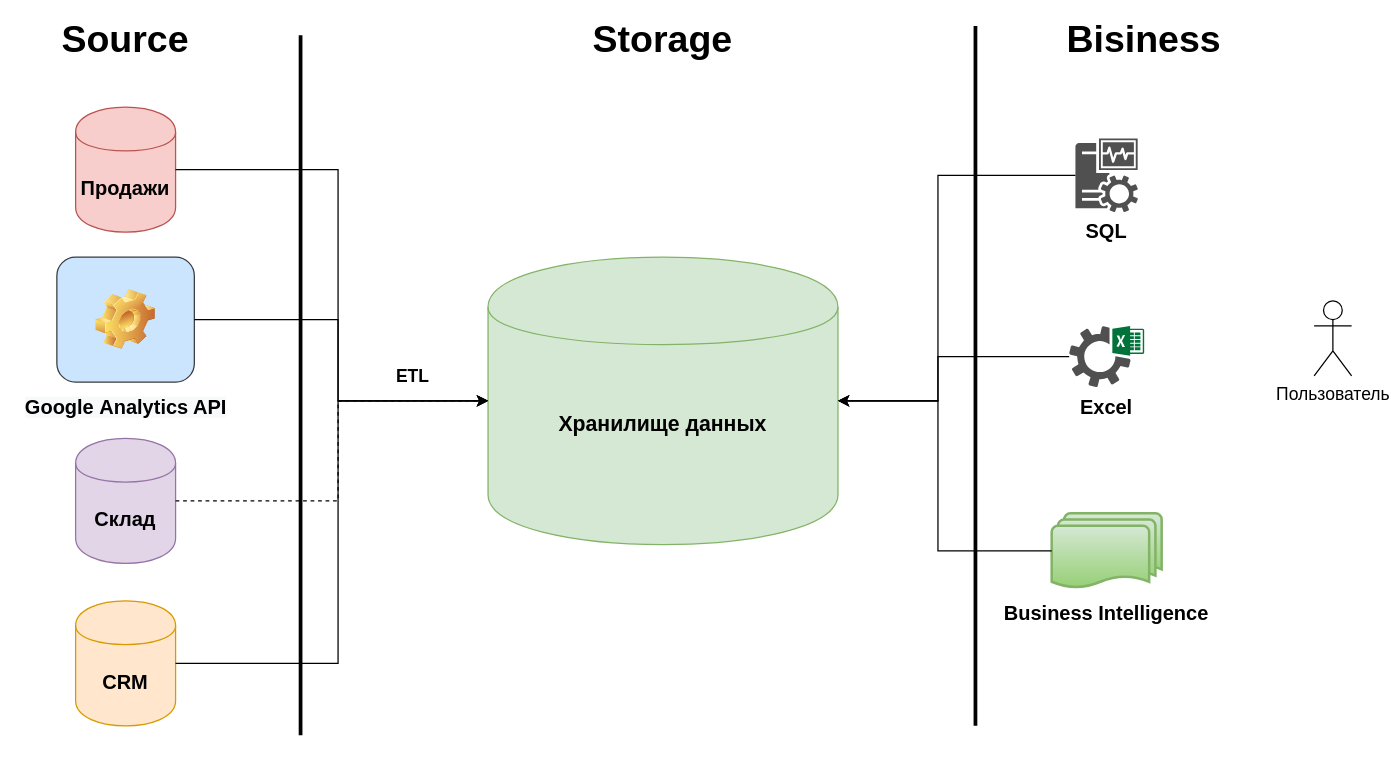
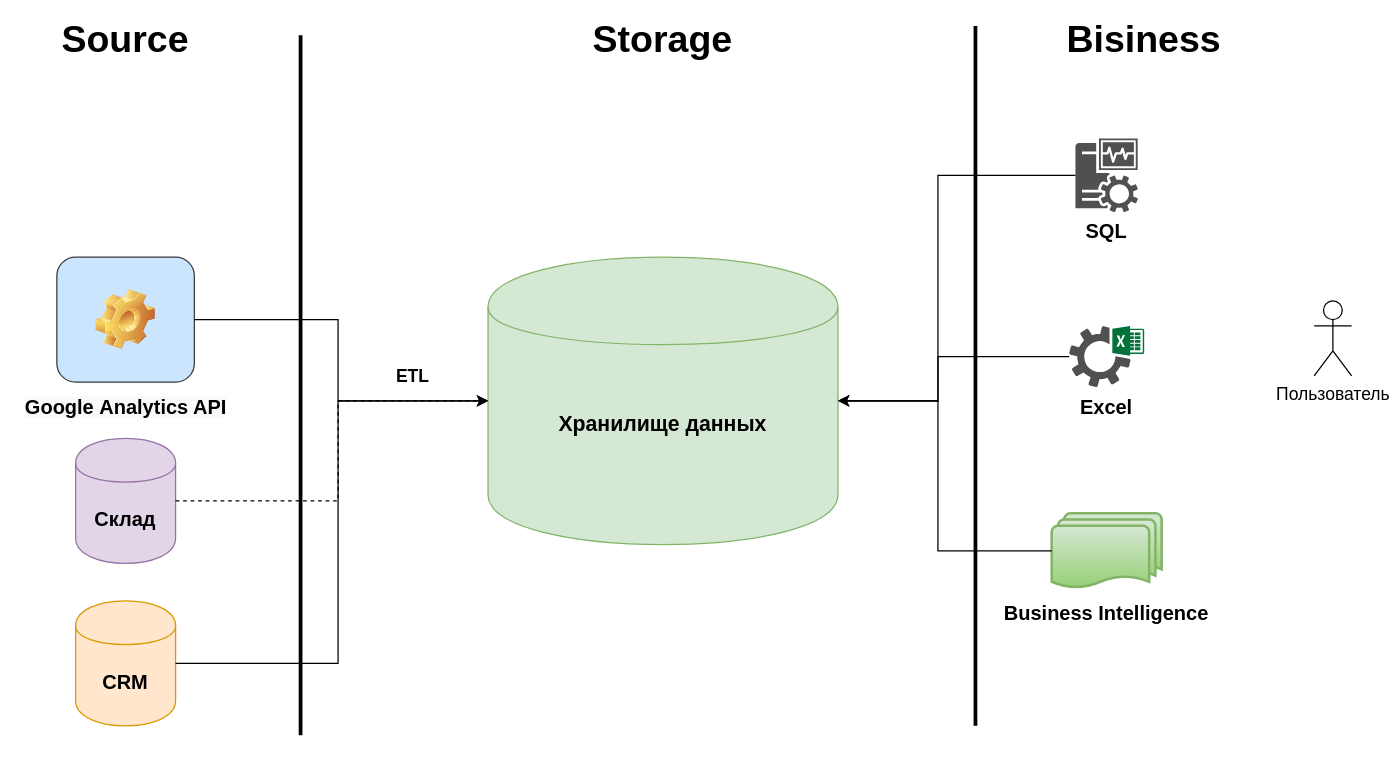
(126, 169) -> none
(330, 169) -> none
